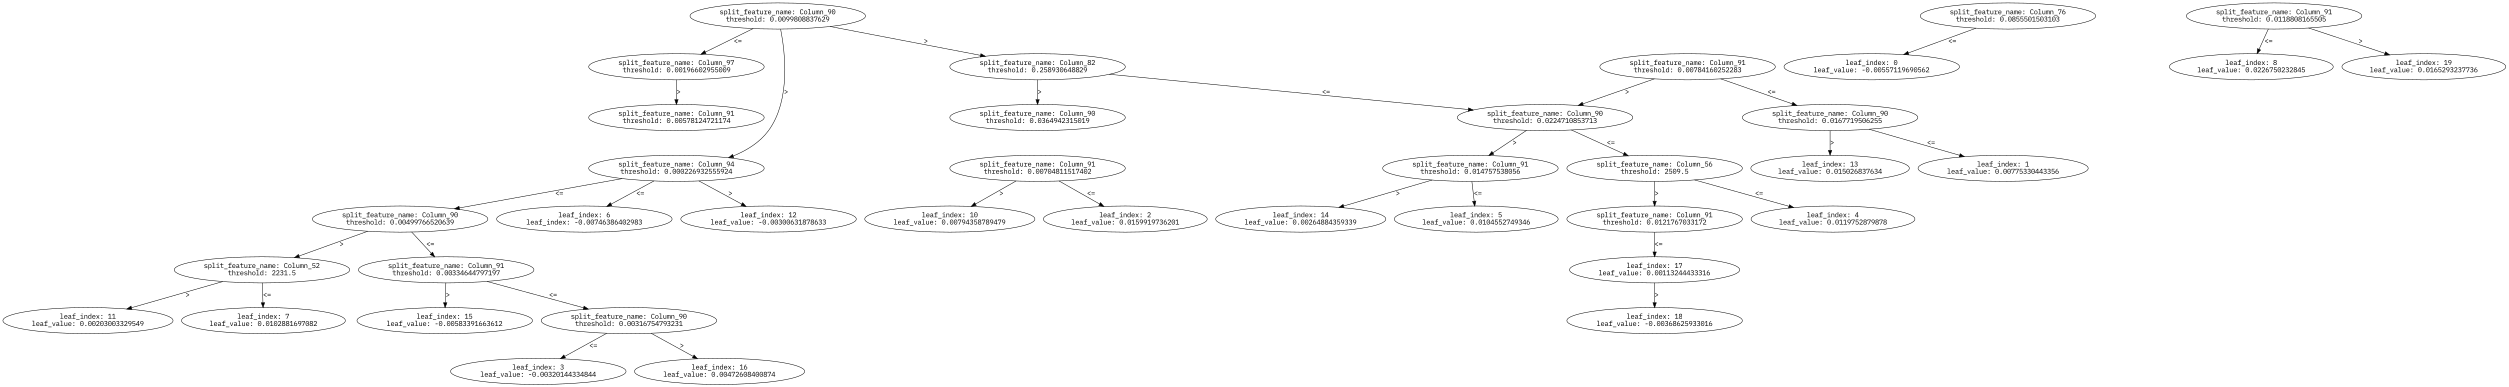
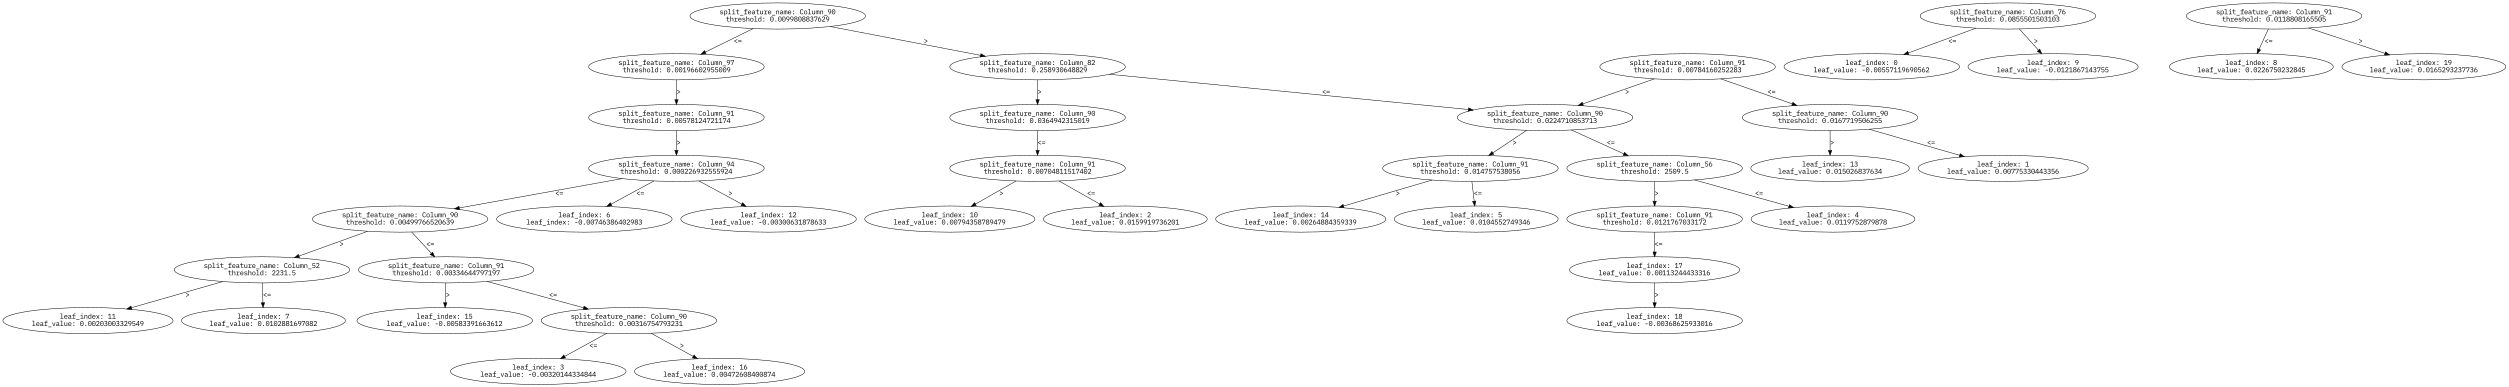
none -> (2053, 67)
(781, 103) -> (676, 140)
none -> (1038, 140)
